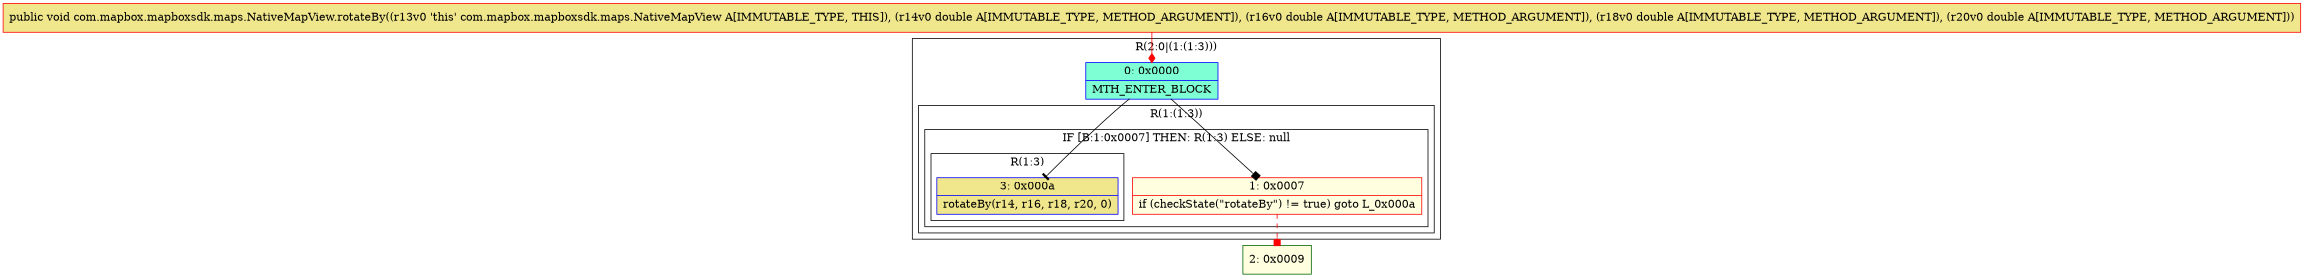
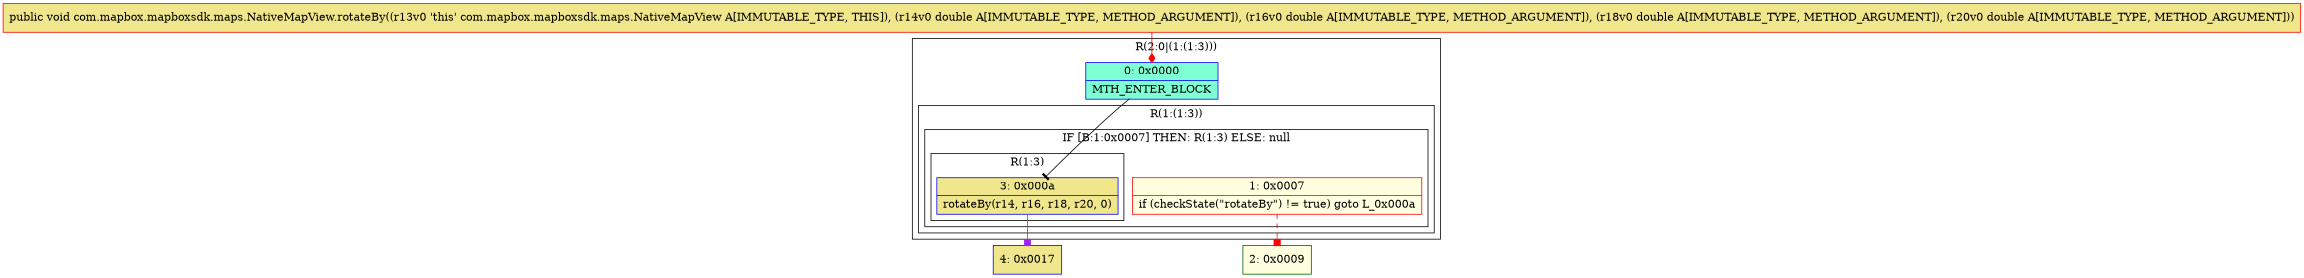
(1212, 136) -> none
none -> (1027, 260)
